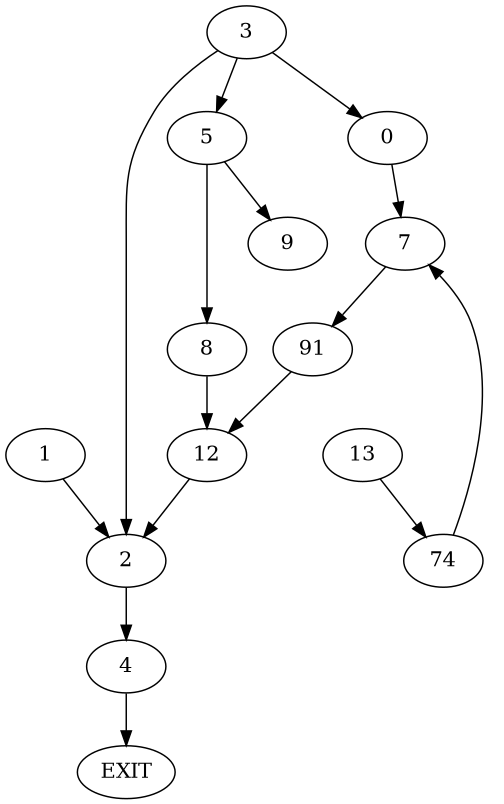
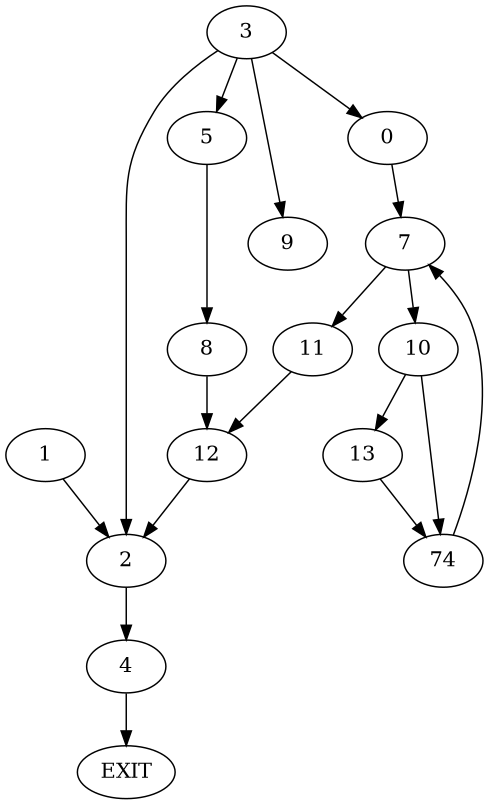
(243, 185) -> (266, 131)
(313, 349) -> (313, 349)
none -> (418, 349)
